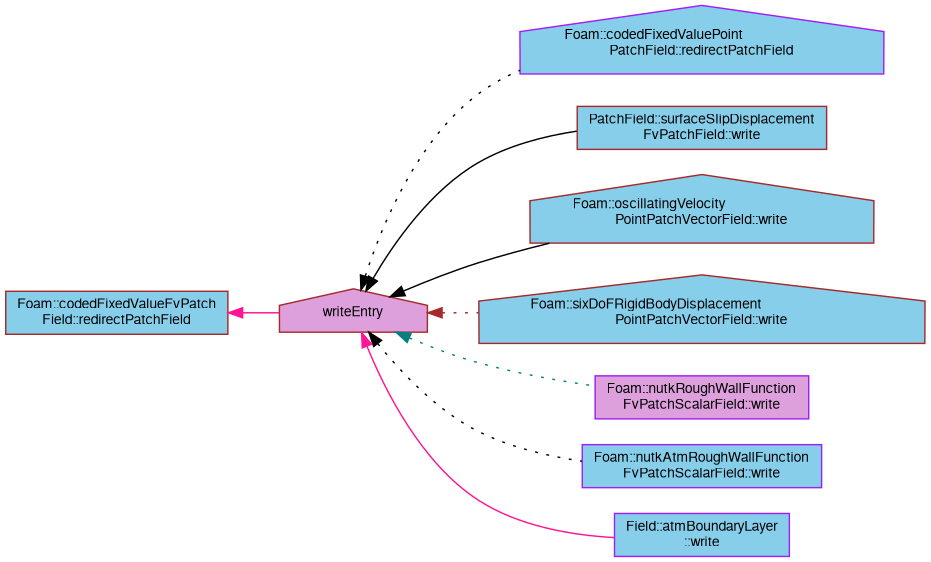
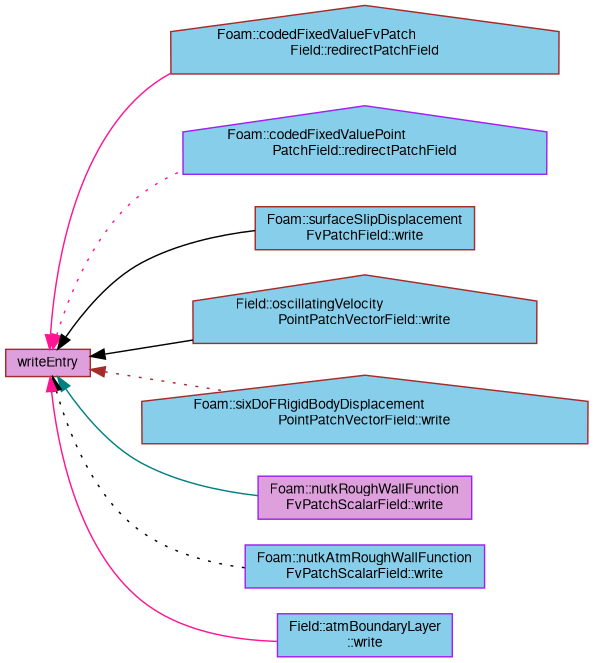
(702, 128) -> (365, 228)
(422, 156) -> (102, 238)
(702, 212) -> (365, 313)
(117, 313) -> (365, 43)
(261, 313) -> (81, 189)
(353, 313) -> (48, 363)
(500, 368) -> (148, 466)
